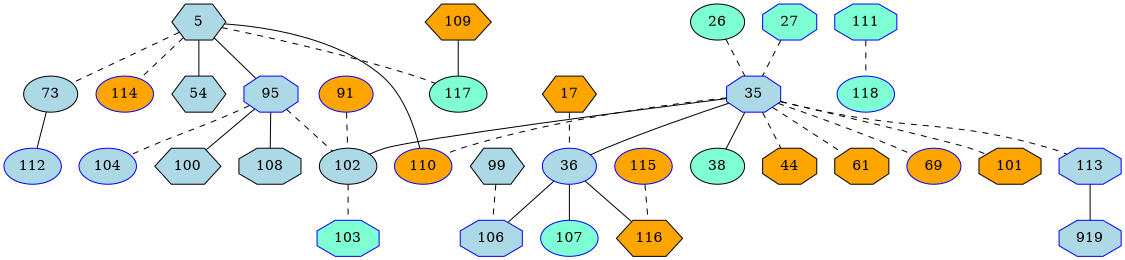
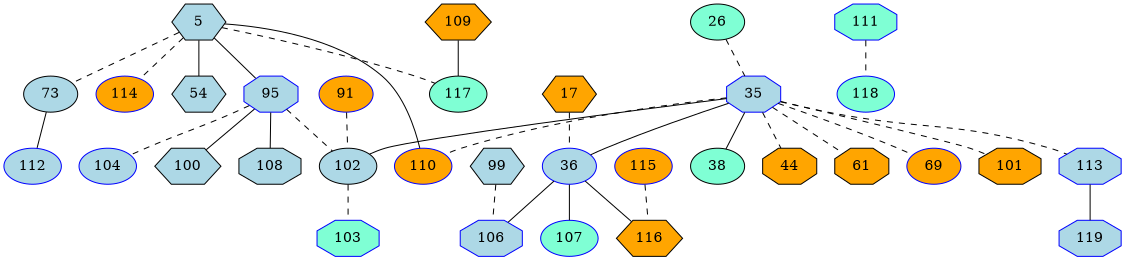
(790, 22) -> none
(1090, 238) -> (1090, 238)
